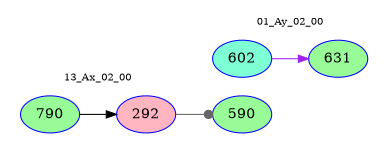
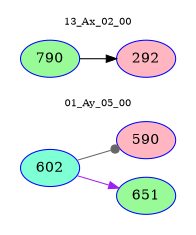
(290, 22) -> (98, 104)
(338, 59) -> (146, 196)
(191, 114) -> (94, 155)
(242, 114) -> (146, 140)
